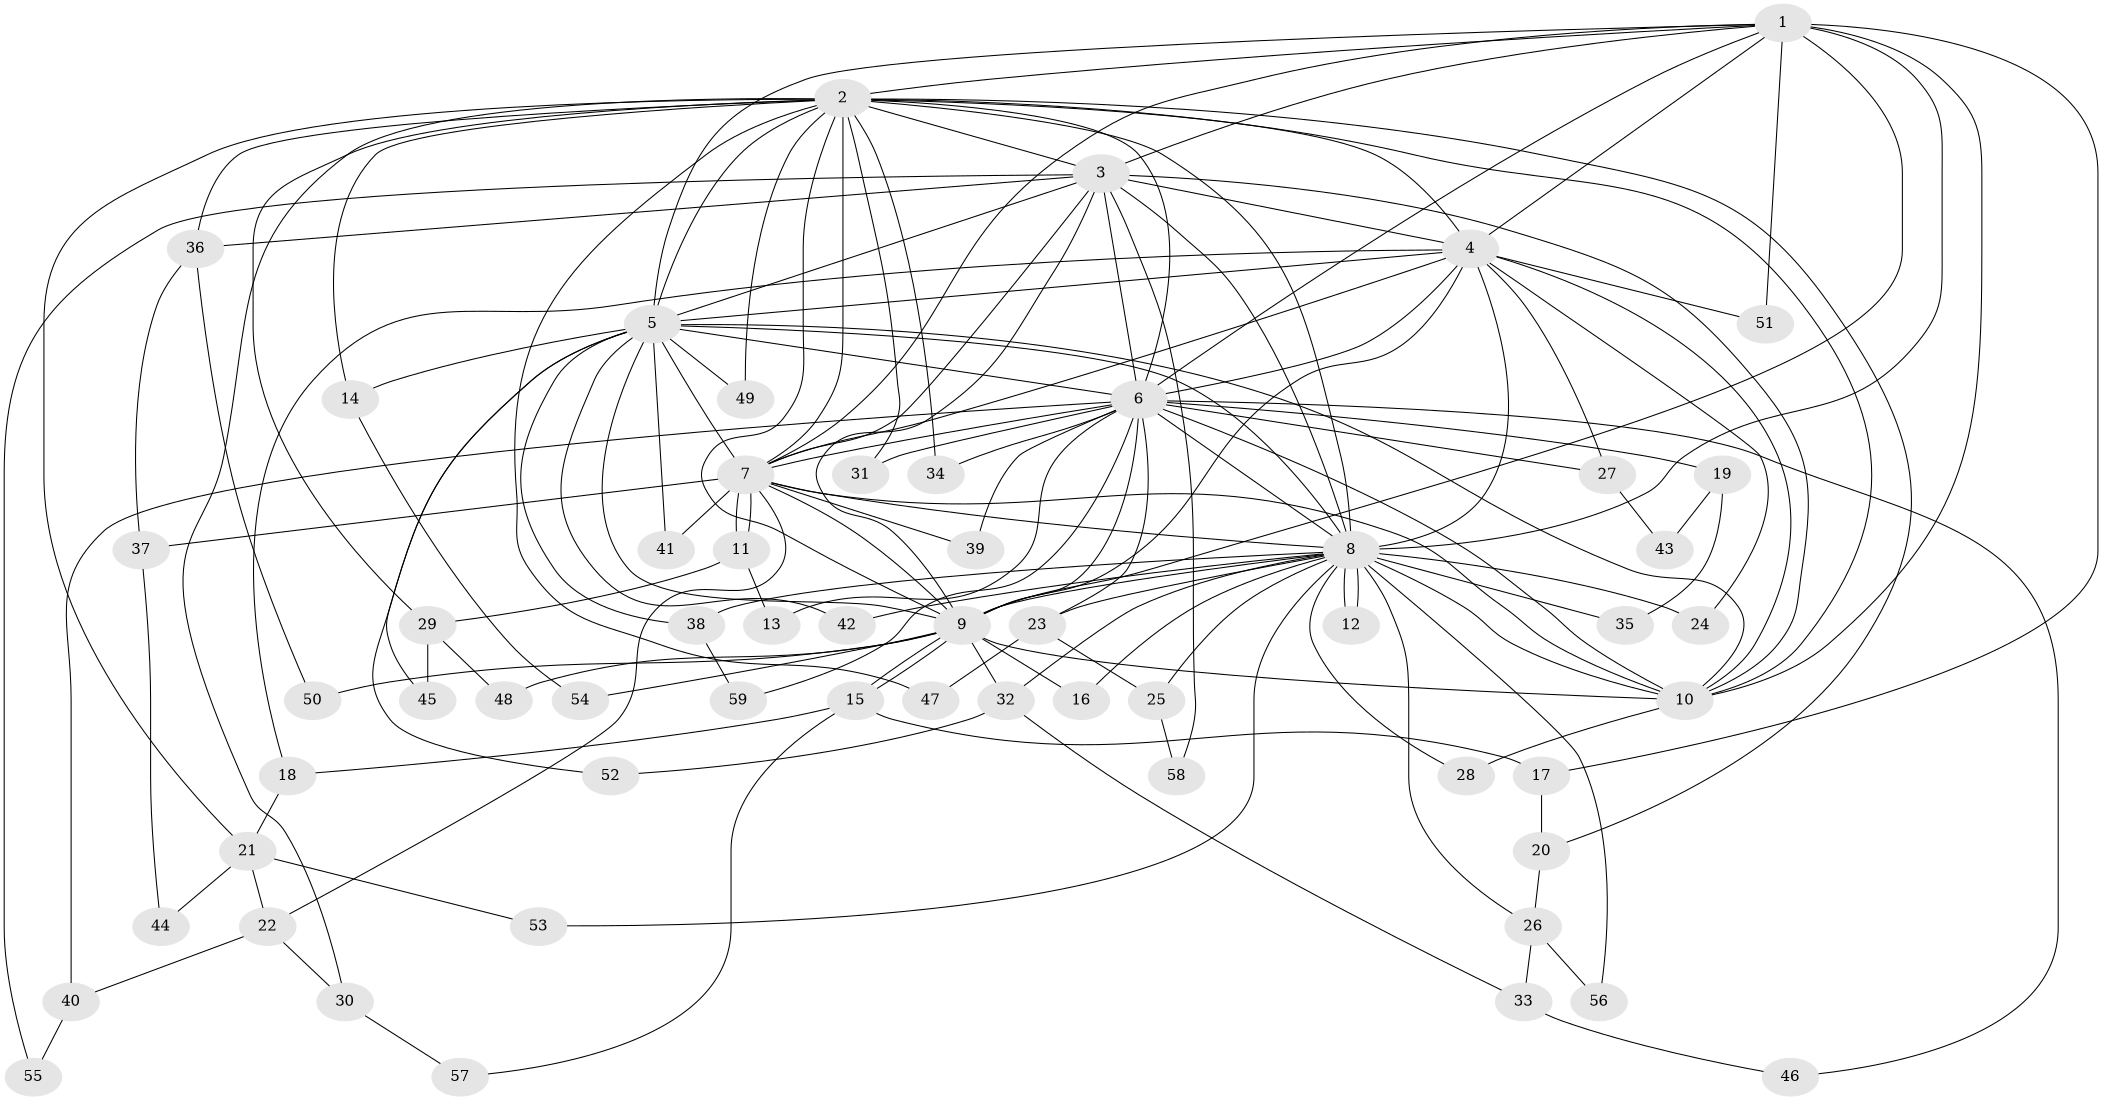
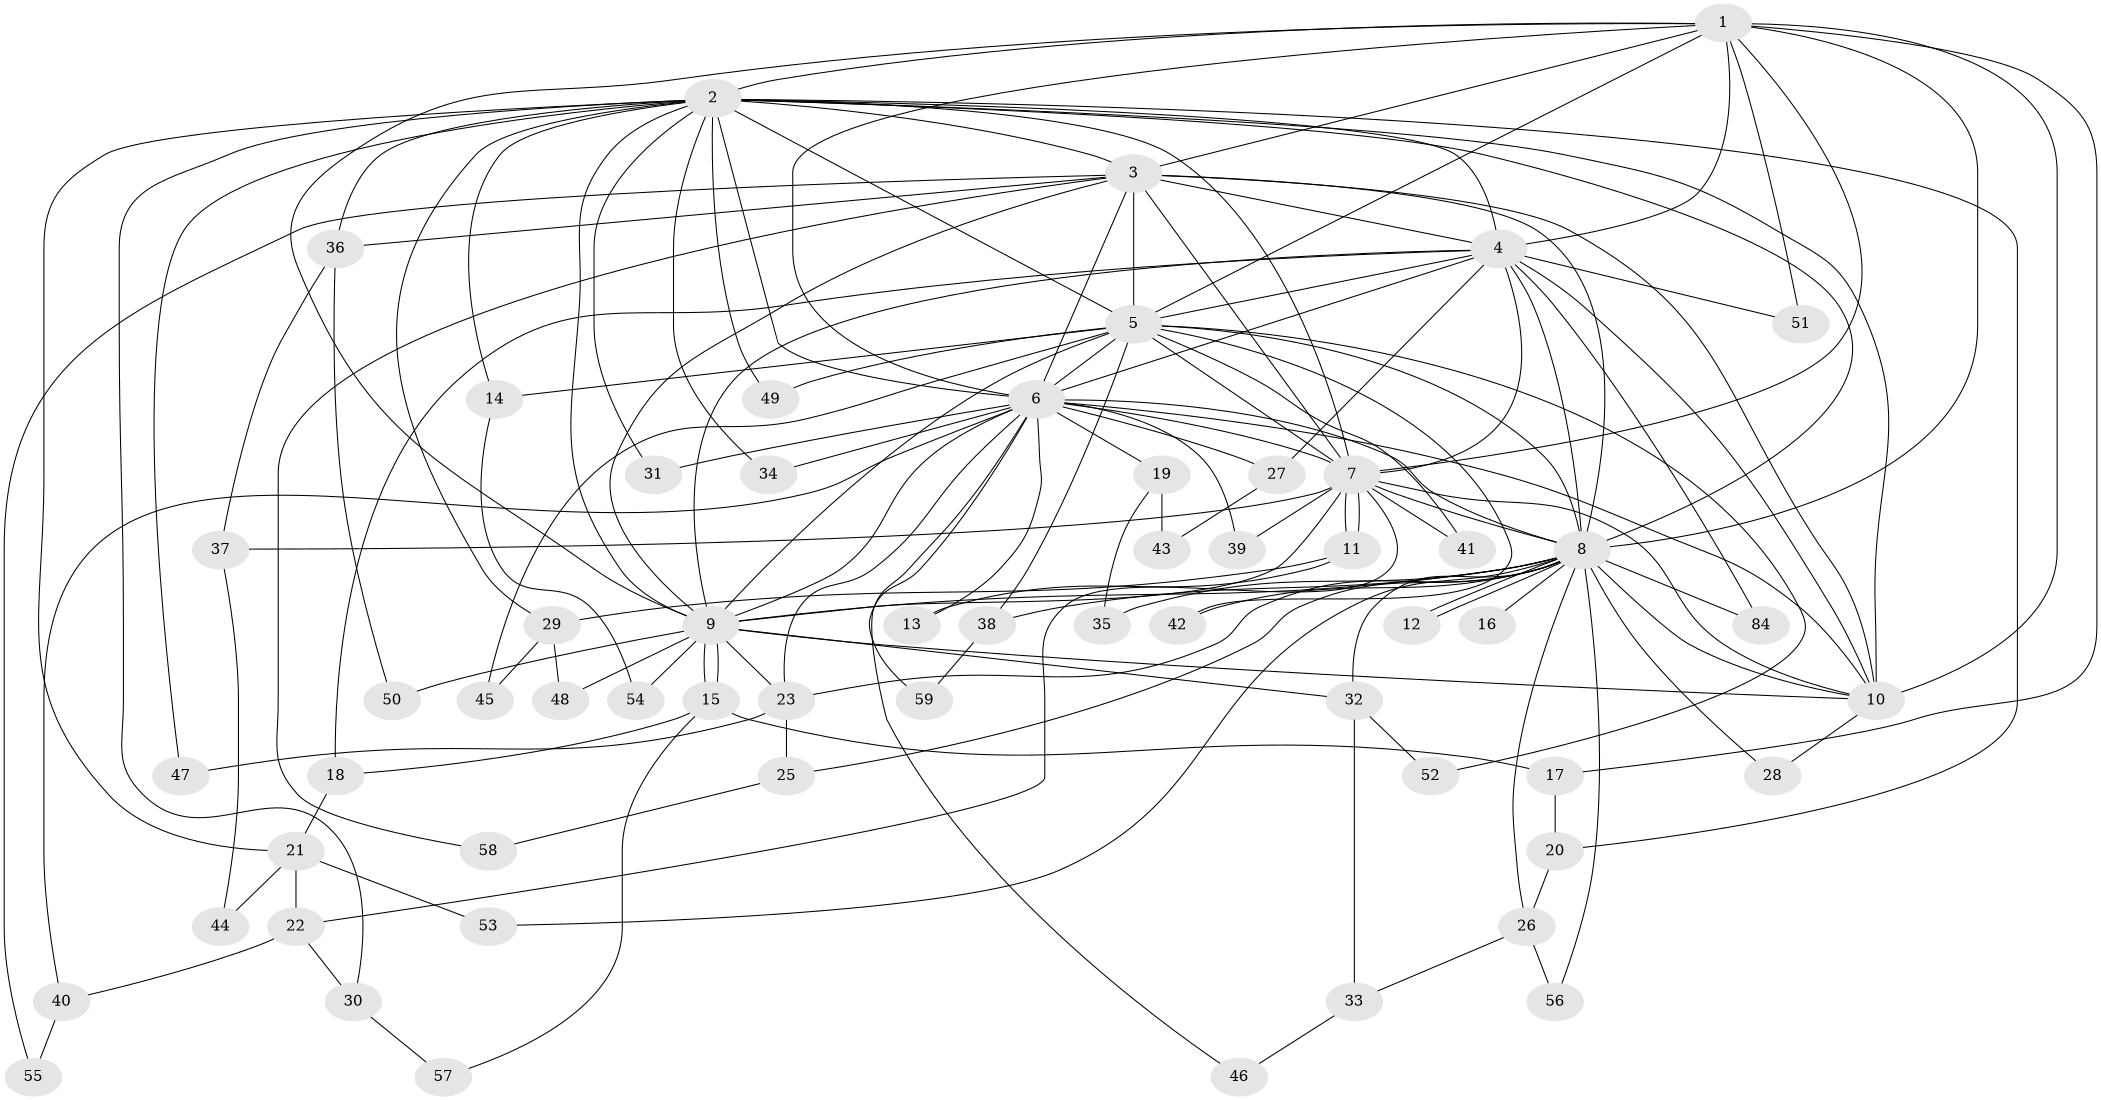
(1250, 390) -> none
(1701, 625) -> (1761, 625)
(1022, 663) -> (749, 663)
